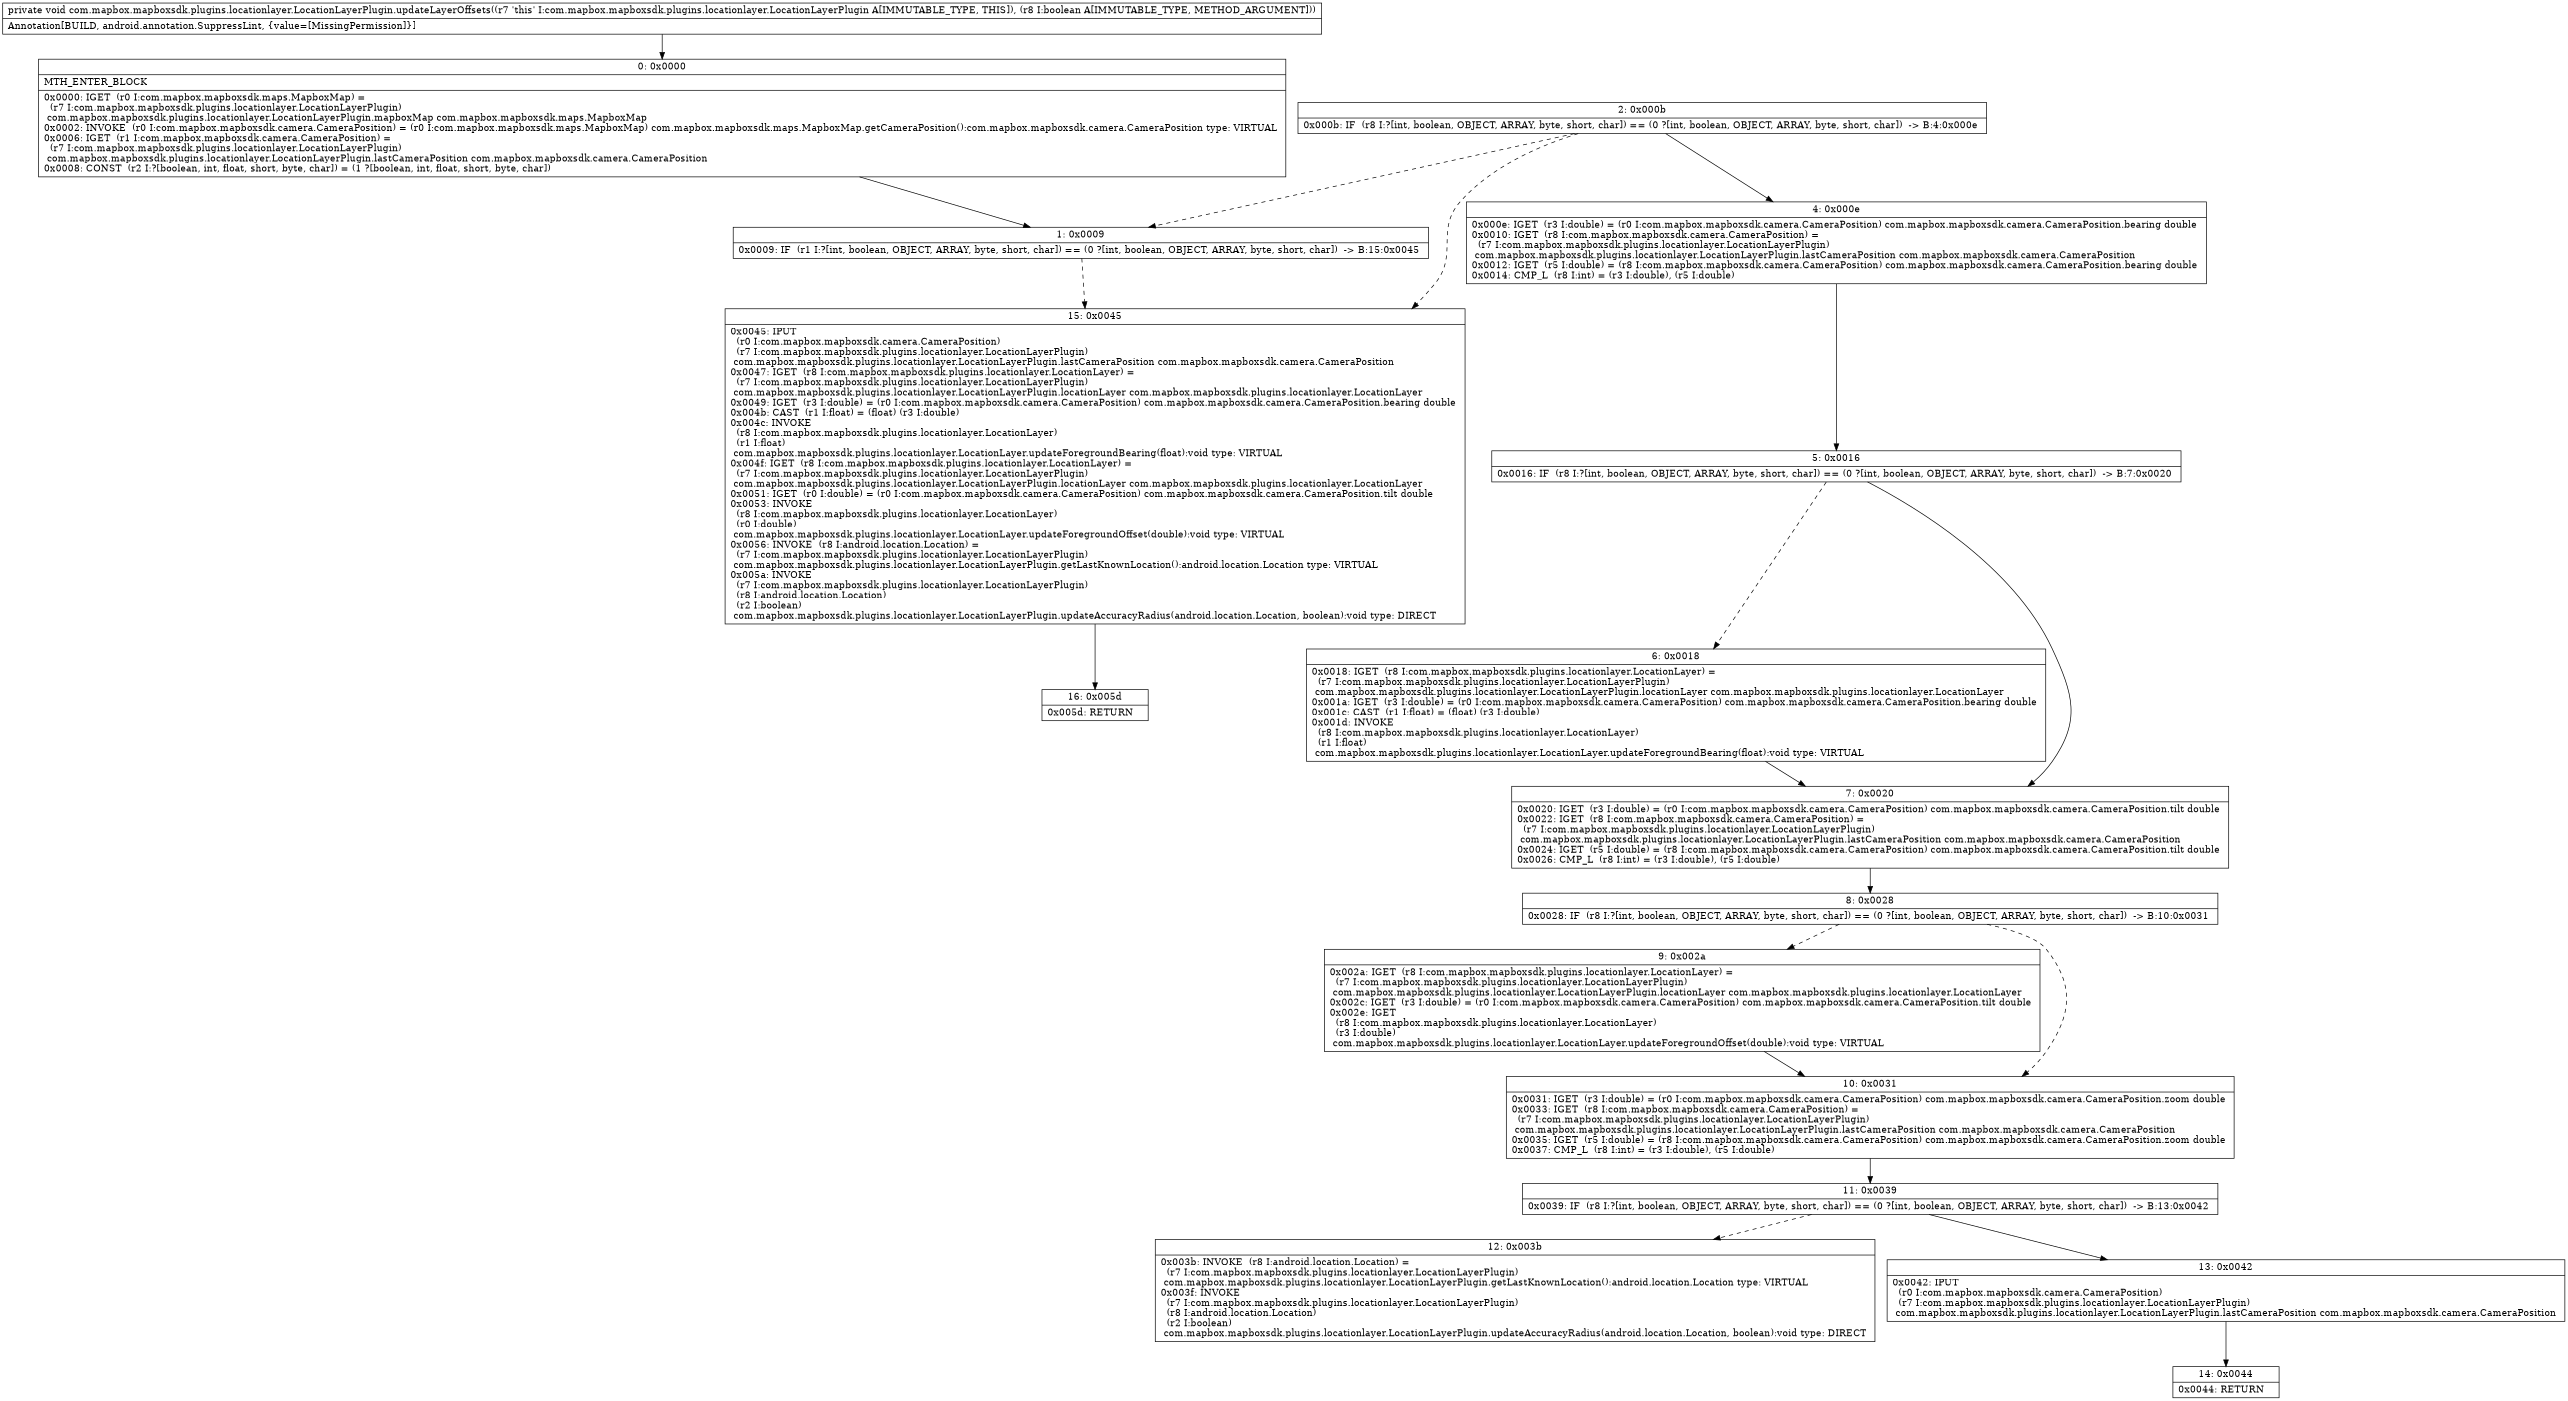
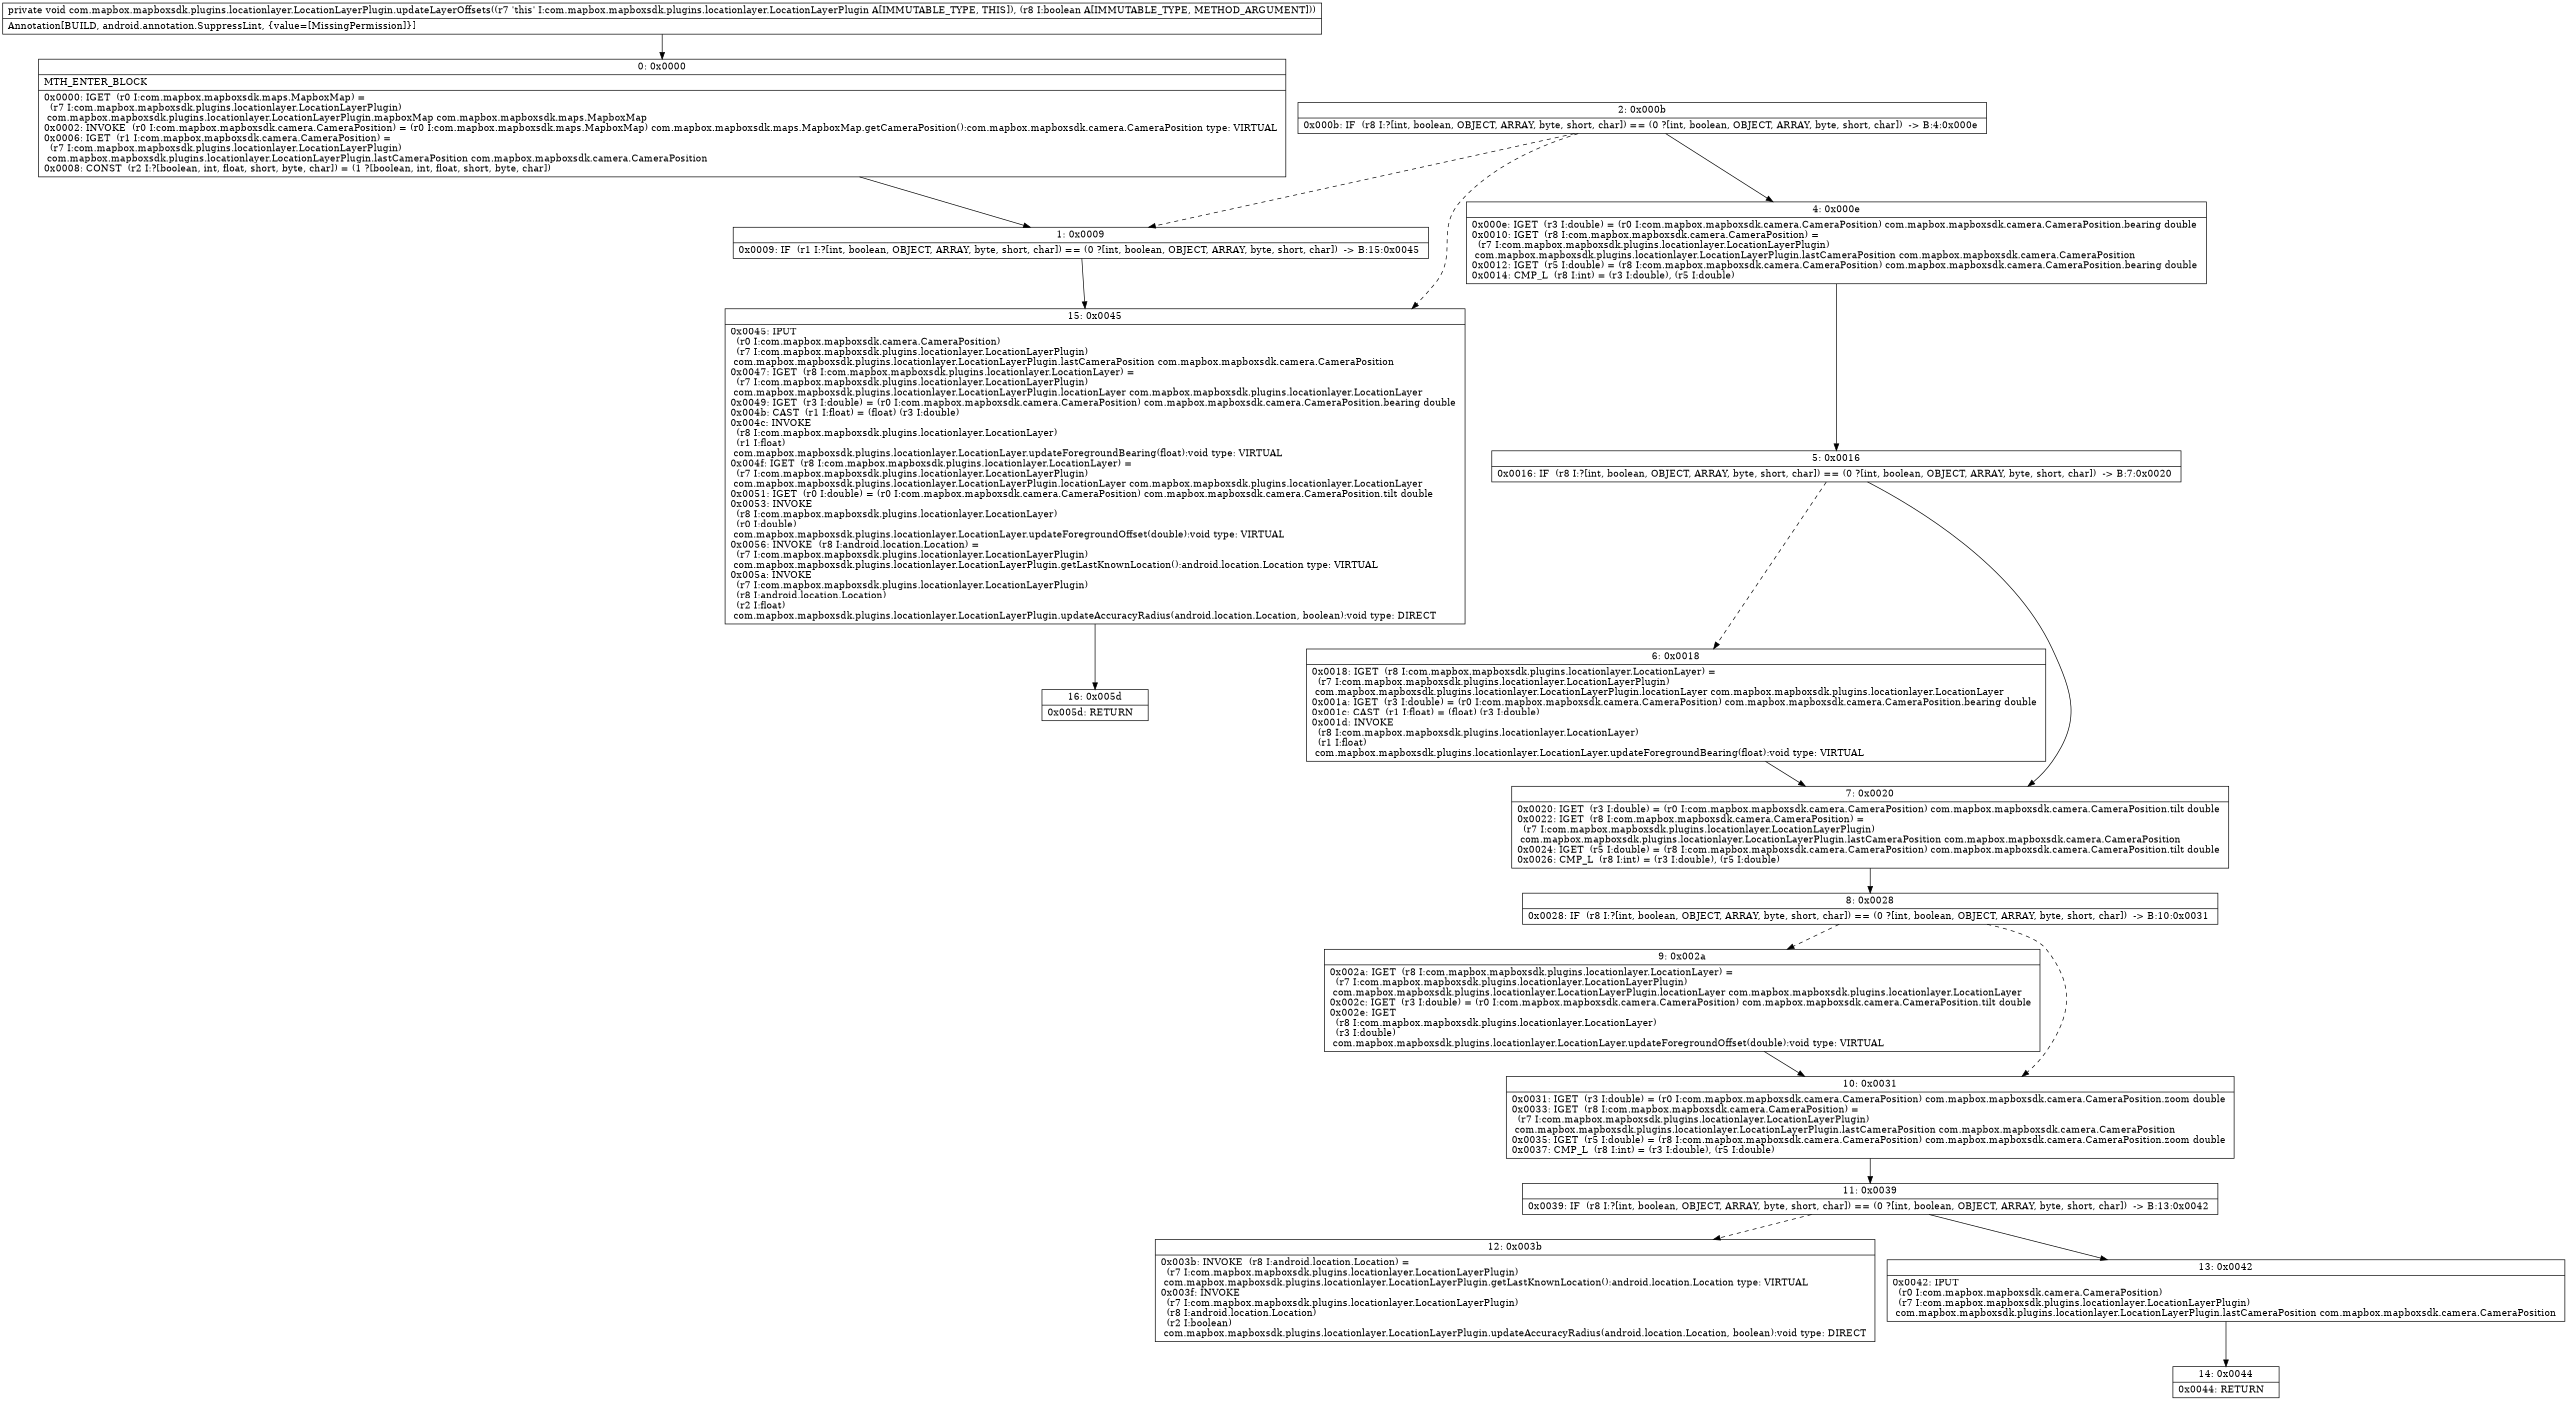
(1083, 280) -> (1083, 280)
(766, 606) -> (758, 606)
